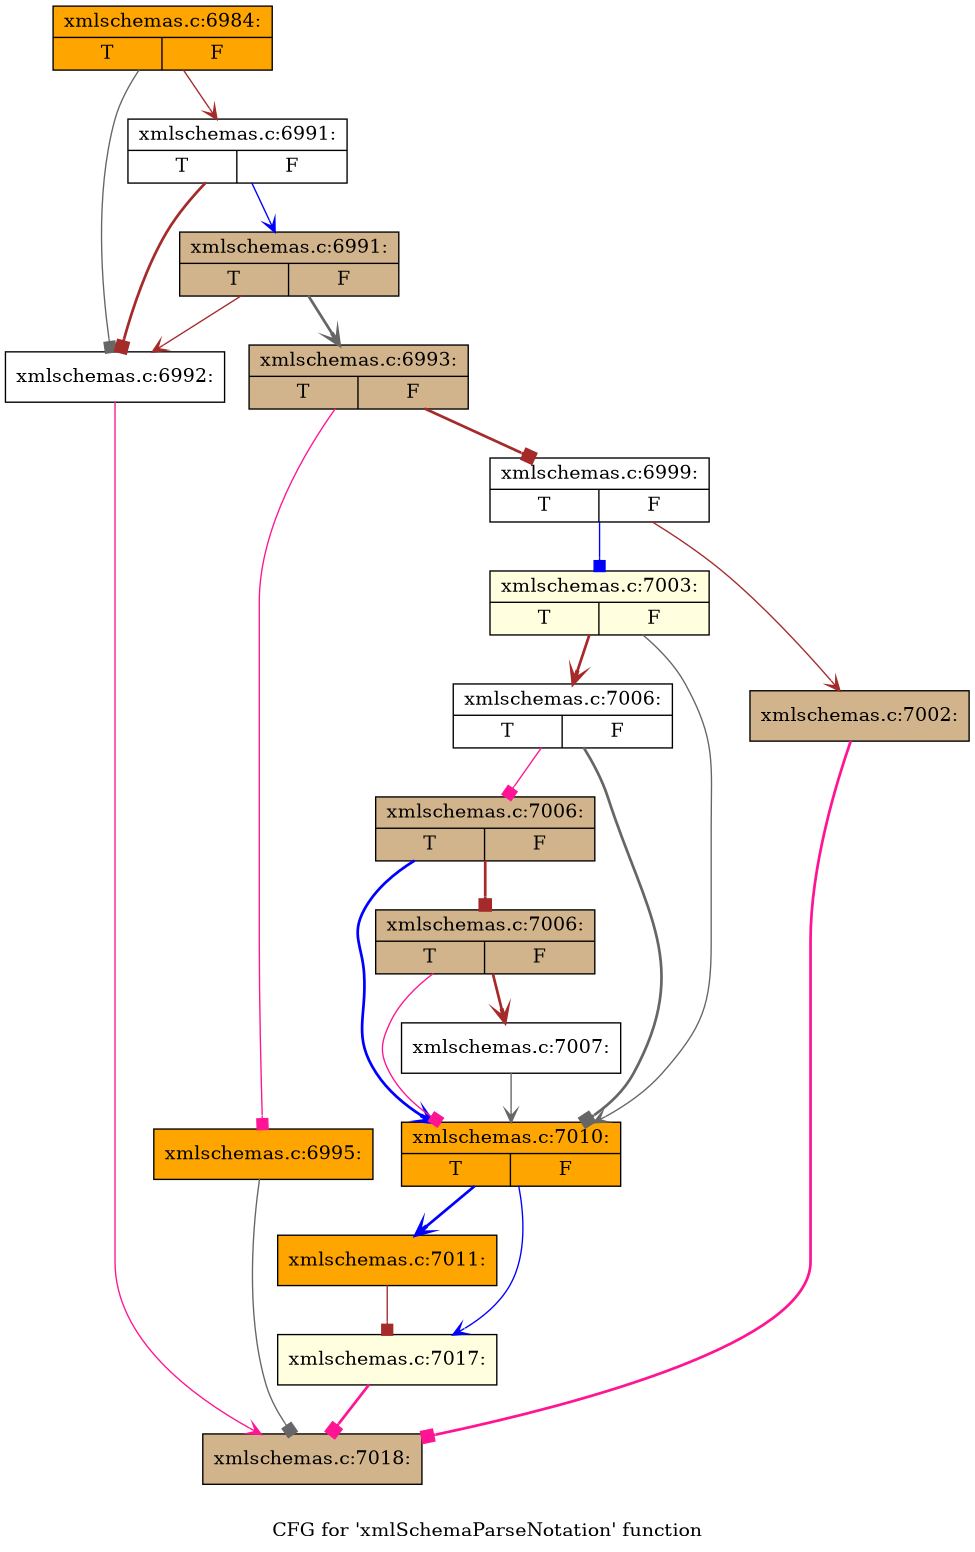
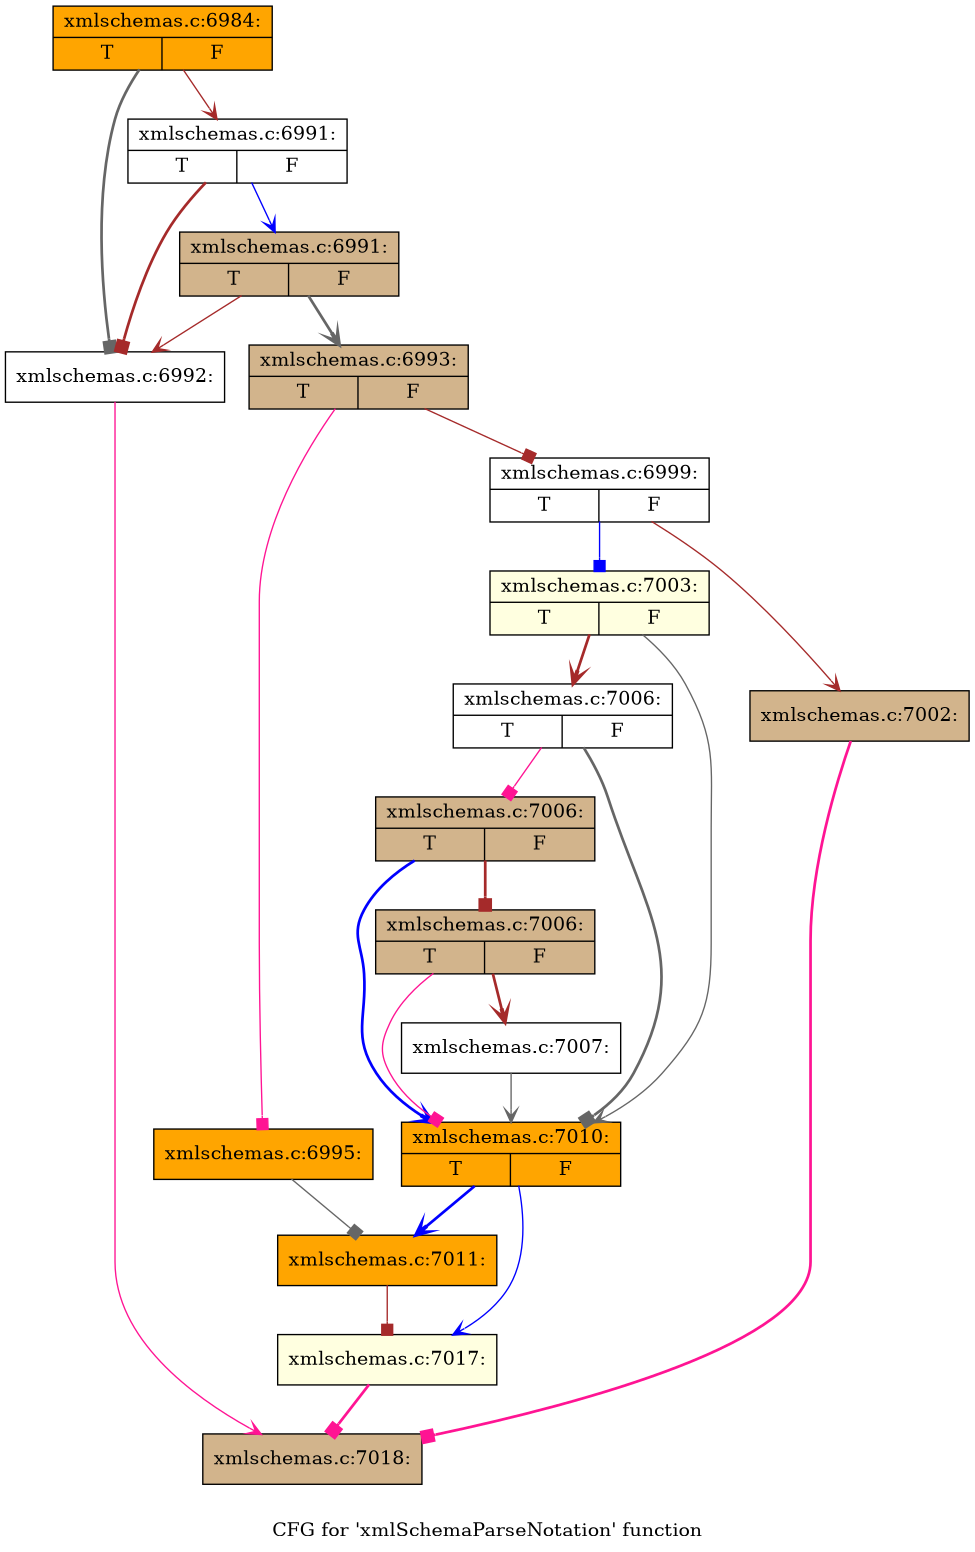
(103, 201) -> (103, 201)
(473, 431) -> (473, 431)
(253, 1304) -> (320, 1203)
